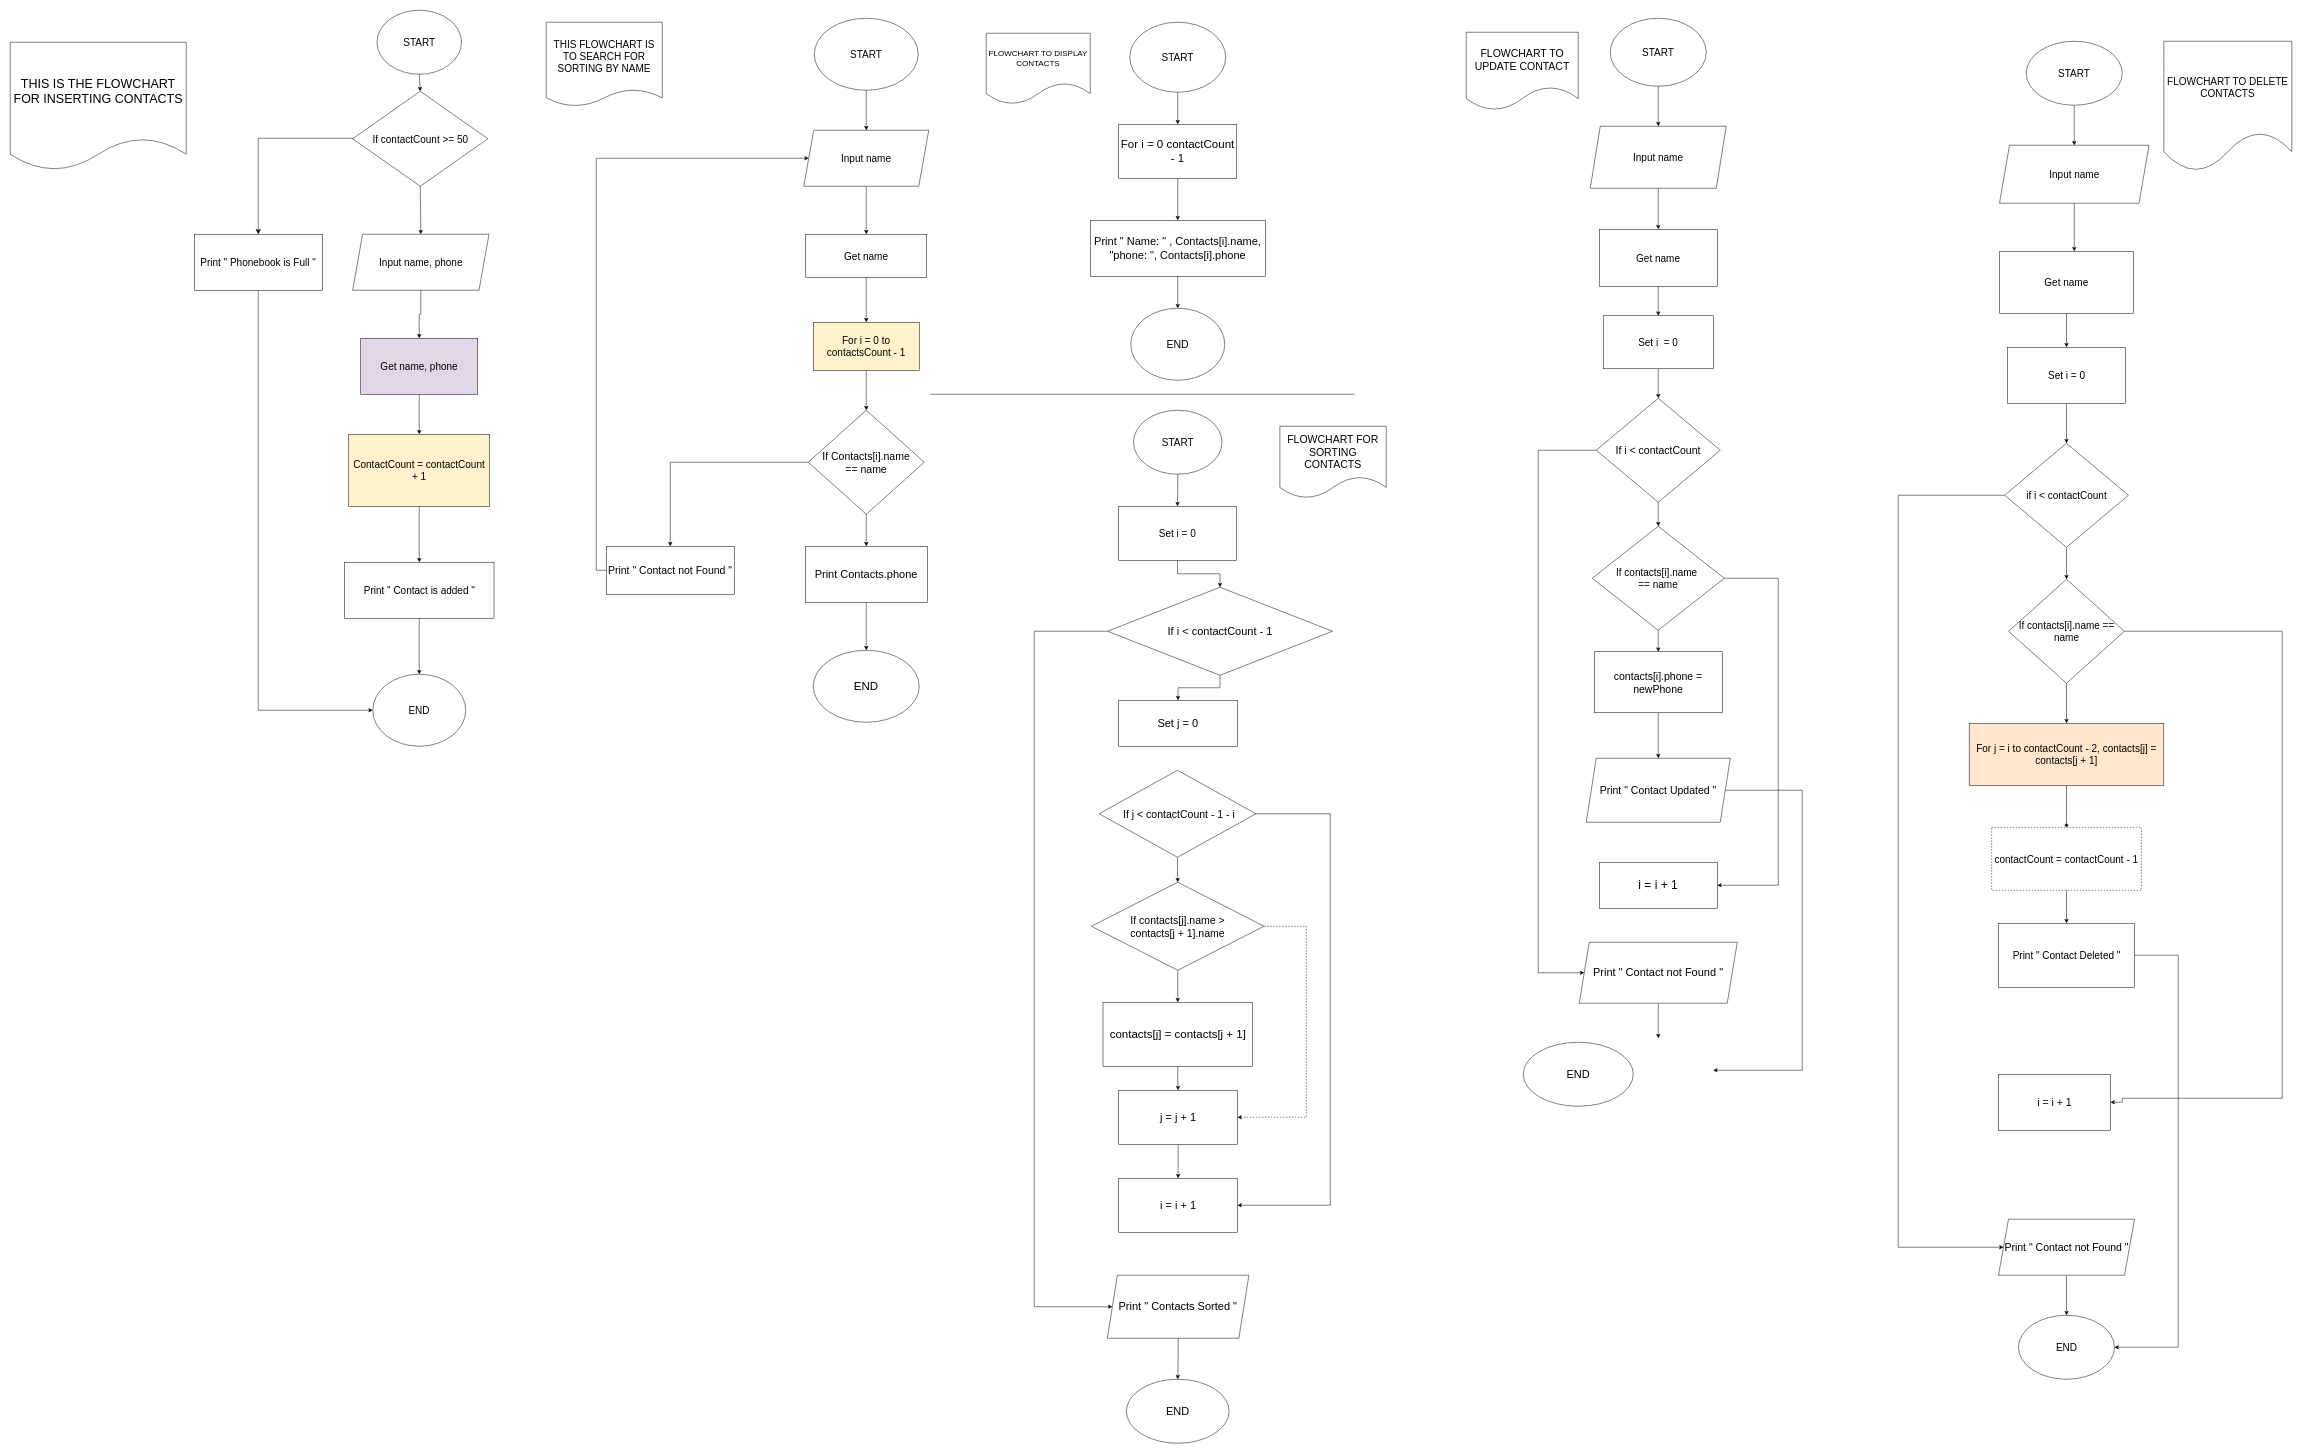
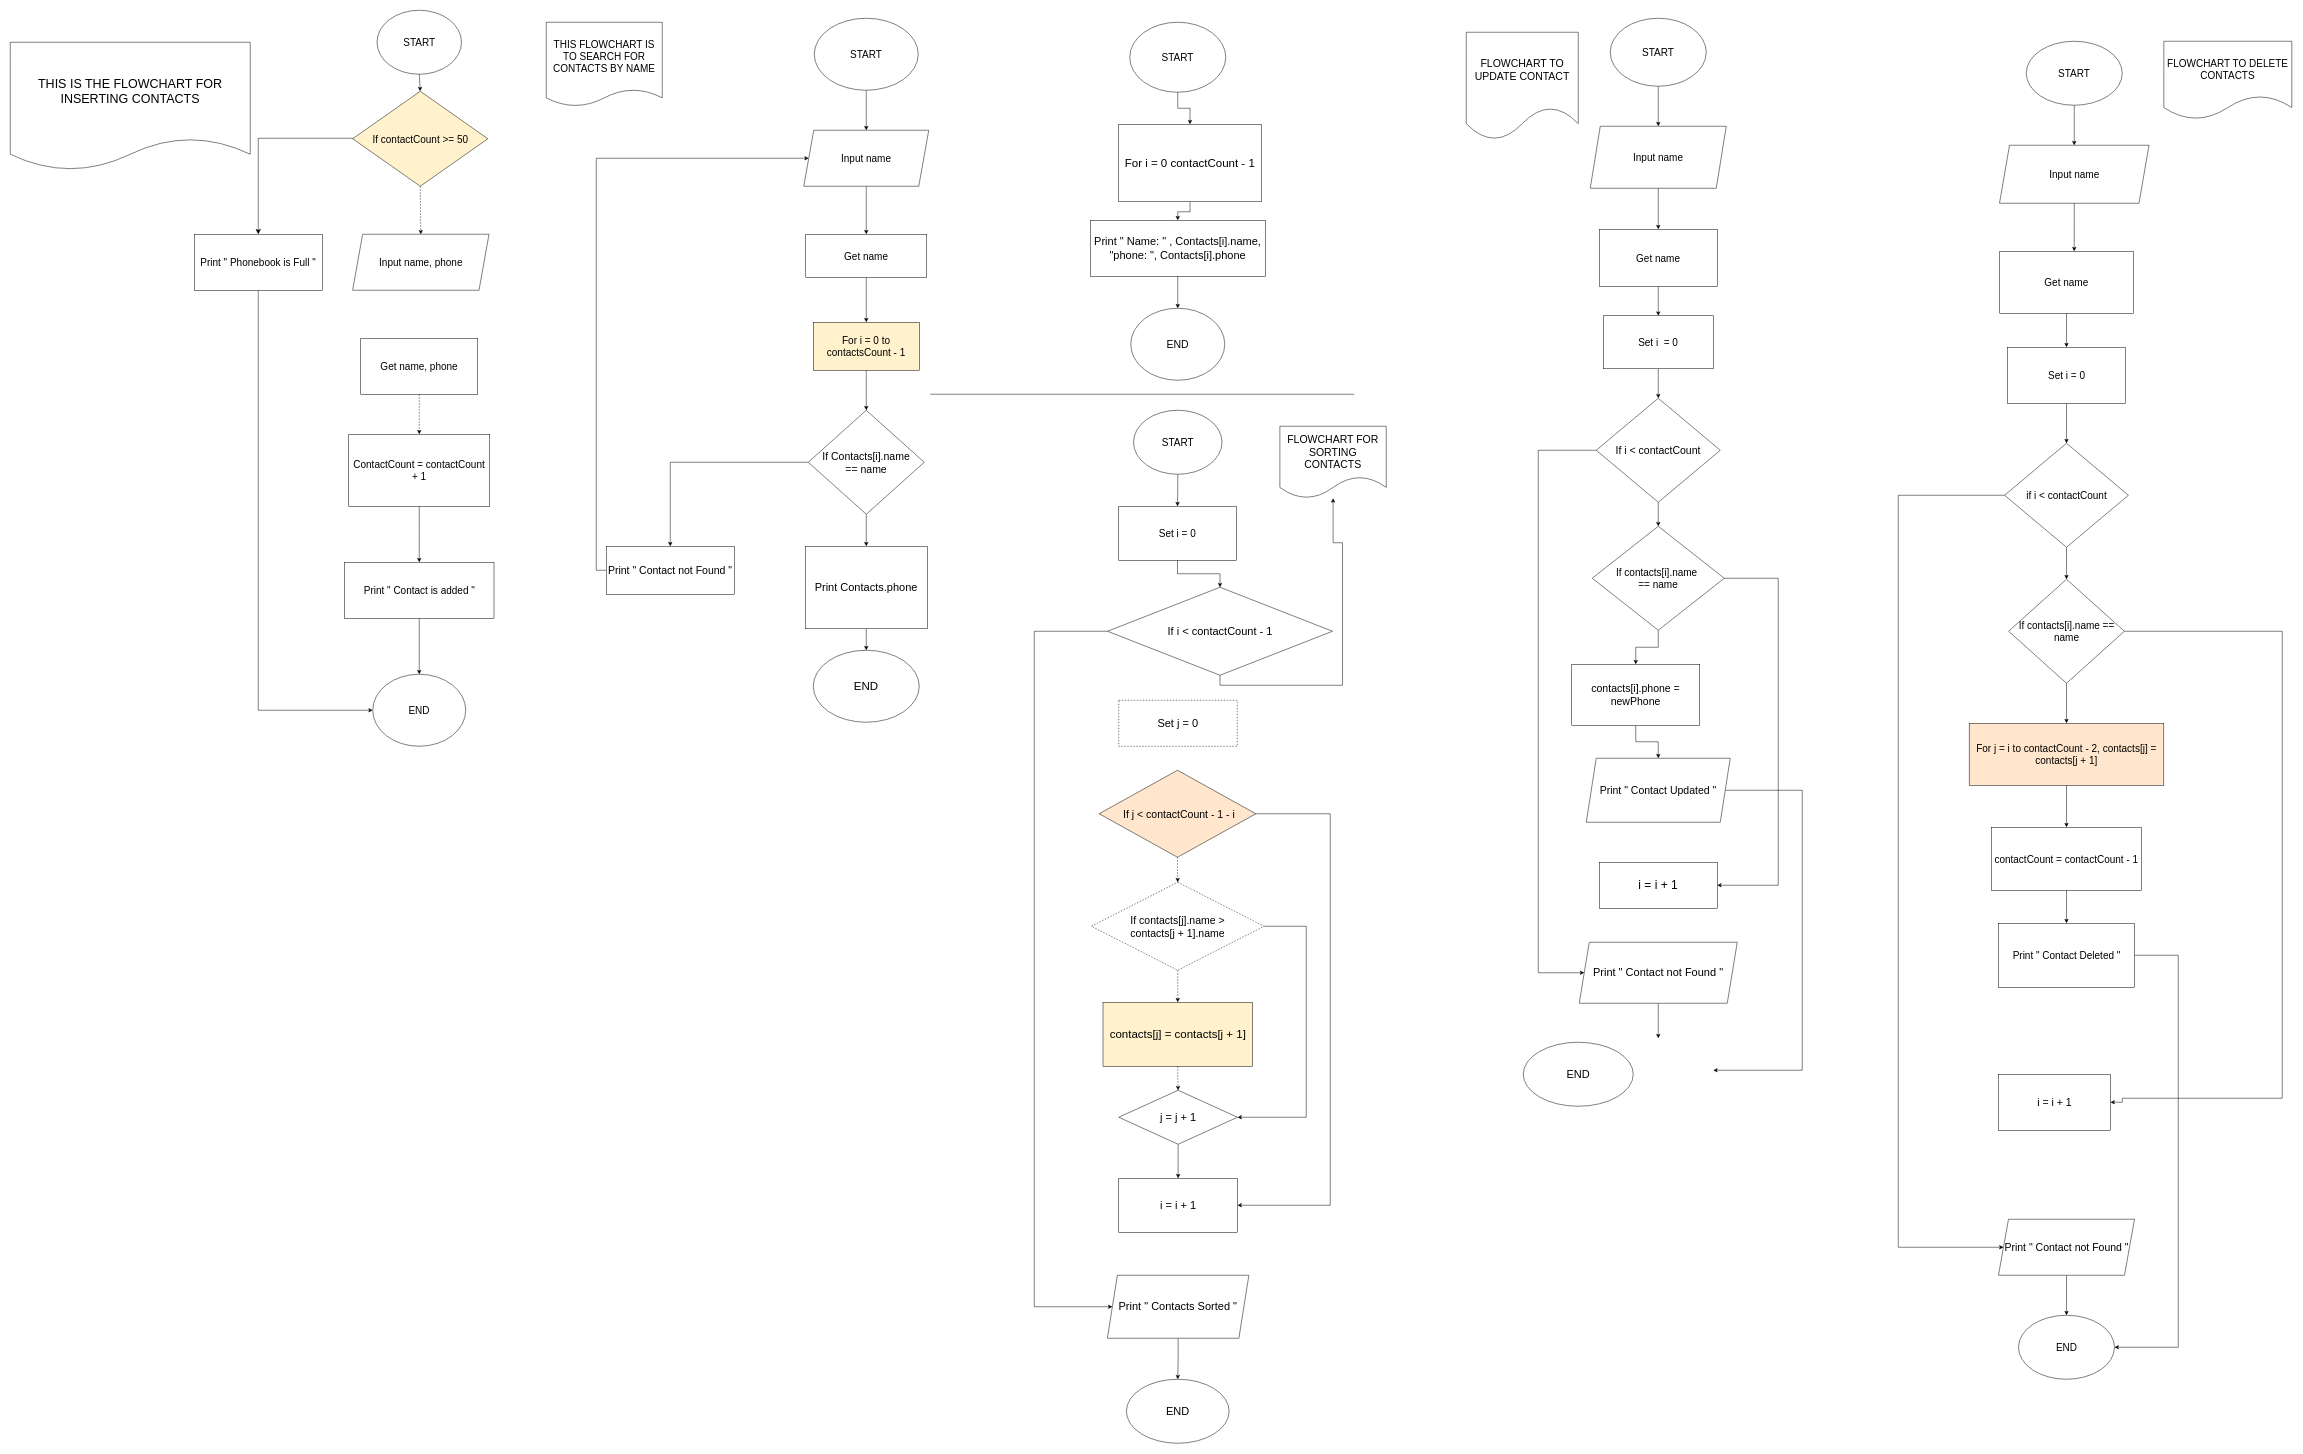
(604, 56) -> (604, 56)
(1038, 69) -> none
(1522, 71) -> (1522, 86)
(98, 106) -> (130, 106)
(2228, 106) -> (2228, 80)
(420, 139) -> (420, 139)
(1178, 151) -> (1190, 163)
(421, 209) -> (421, 209)
(419, 333) -> none
(419, 366) -> (419, 366)
(419, 413) -> (419, 413)
(419, 470) -> (419, 470)
(866, 574) -> (866, 588)
(1658, 682) -> (1636, 695)
(1178, 695) -> (1343, 609)
(1178, 723) -> (1178, 723)
(1178, 814) -> (1178, 814)
(2067, 822) -> (2067, 822)
(2067, 859) -> (2067, 859)
(1178, 868) -> (1178, 868)
(1178, 926) -> (1178, 926)
(1178, 984) -> (1178, 984)
(1306, 1033) -> (1306, 1033)
(1178, 1034) -> (1178, 1034)
(1178, 1075) -> (1178, 1075)
(1178, 1117) -> (1178, 1117)
